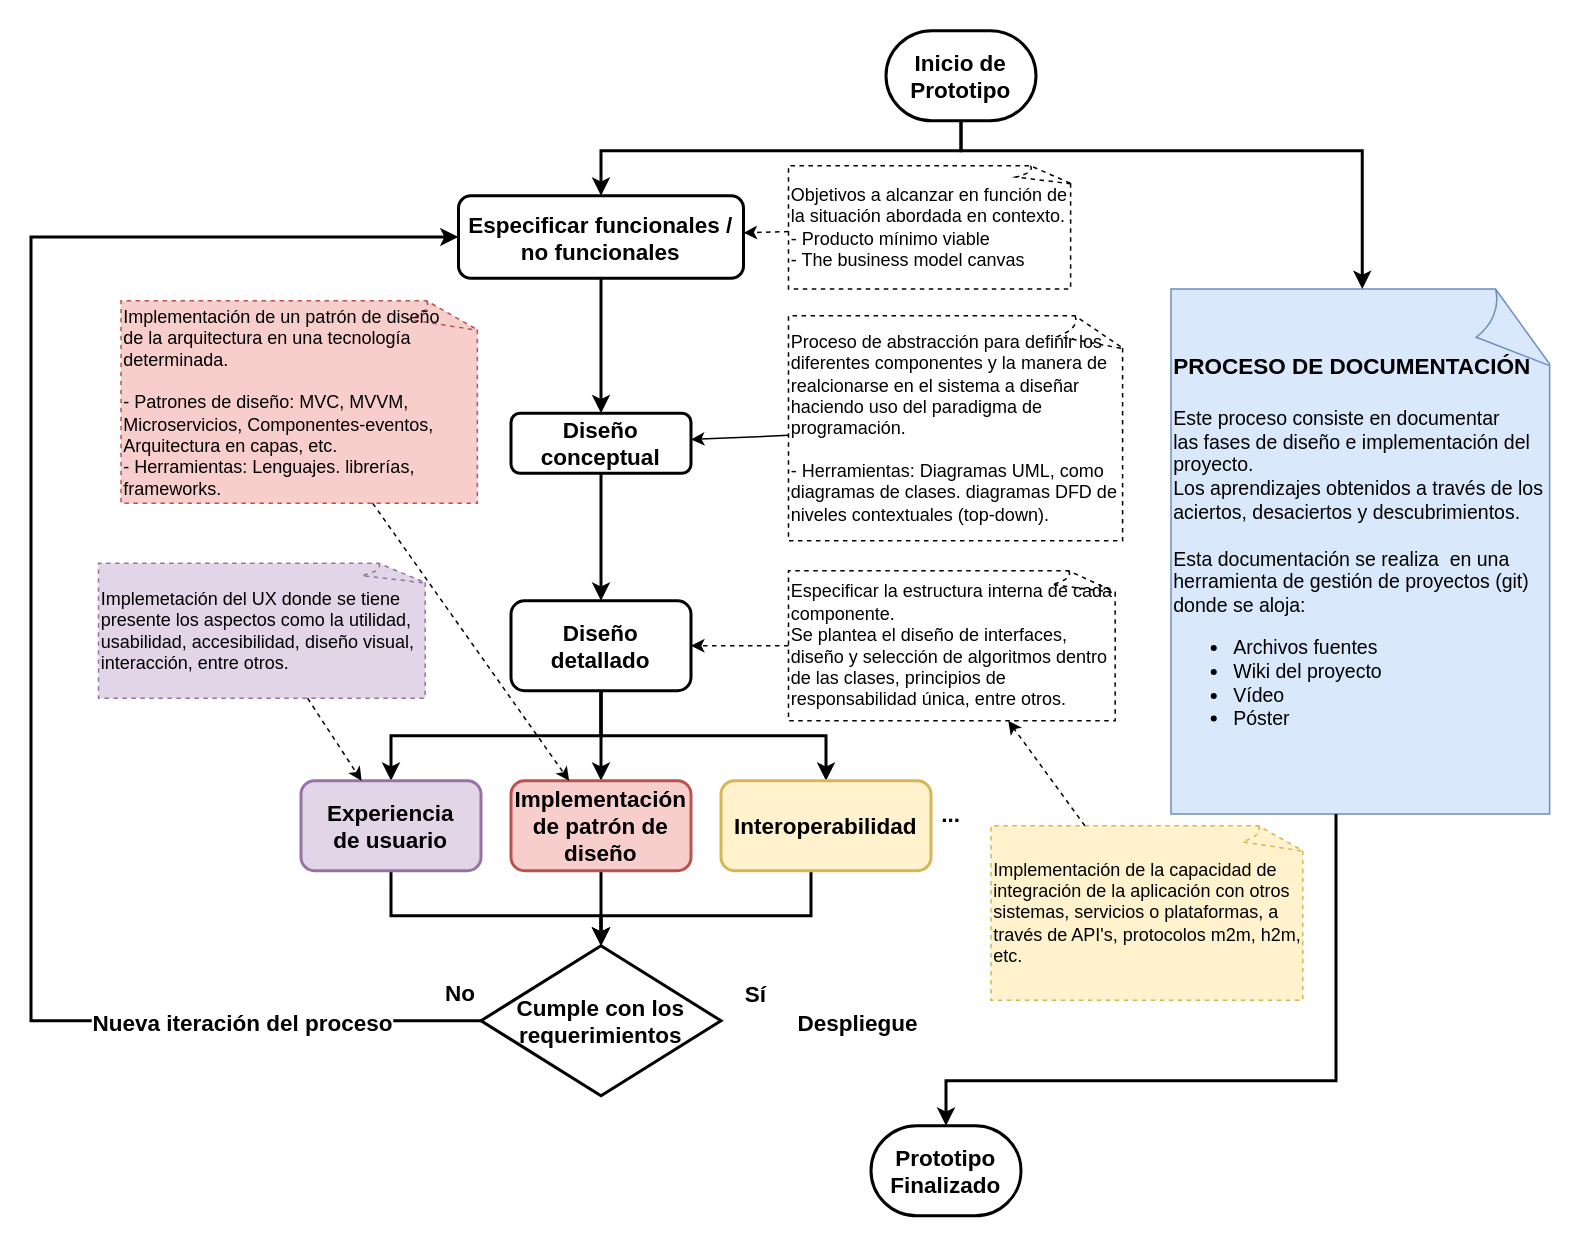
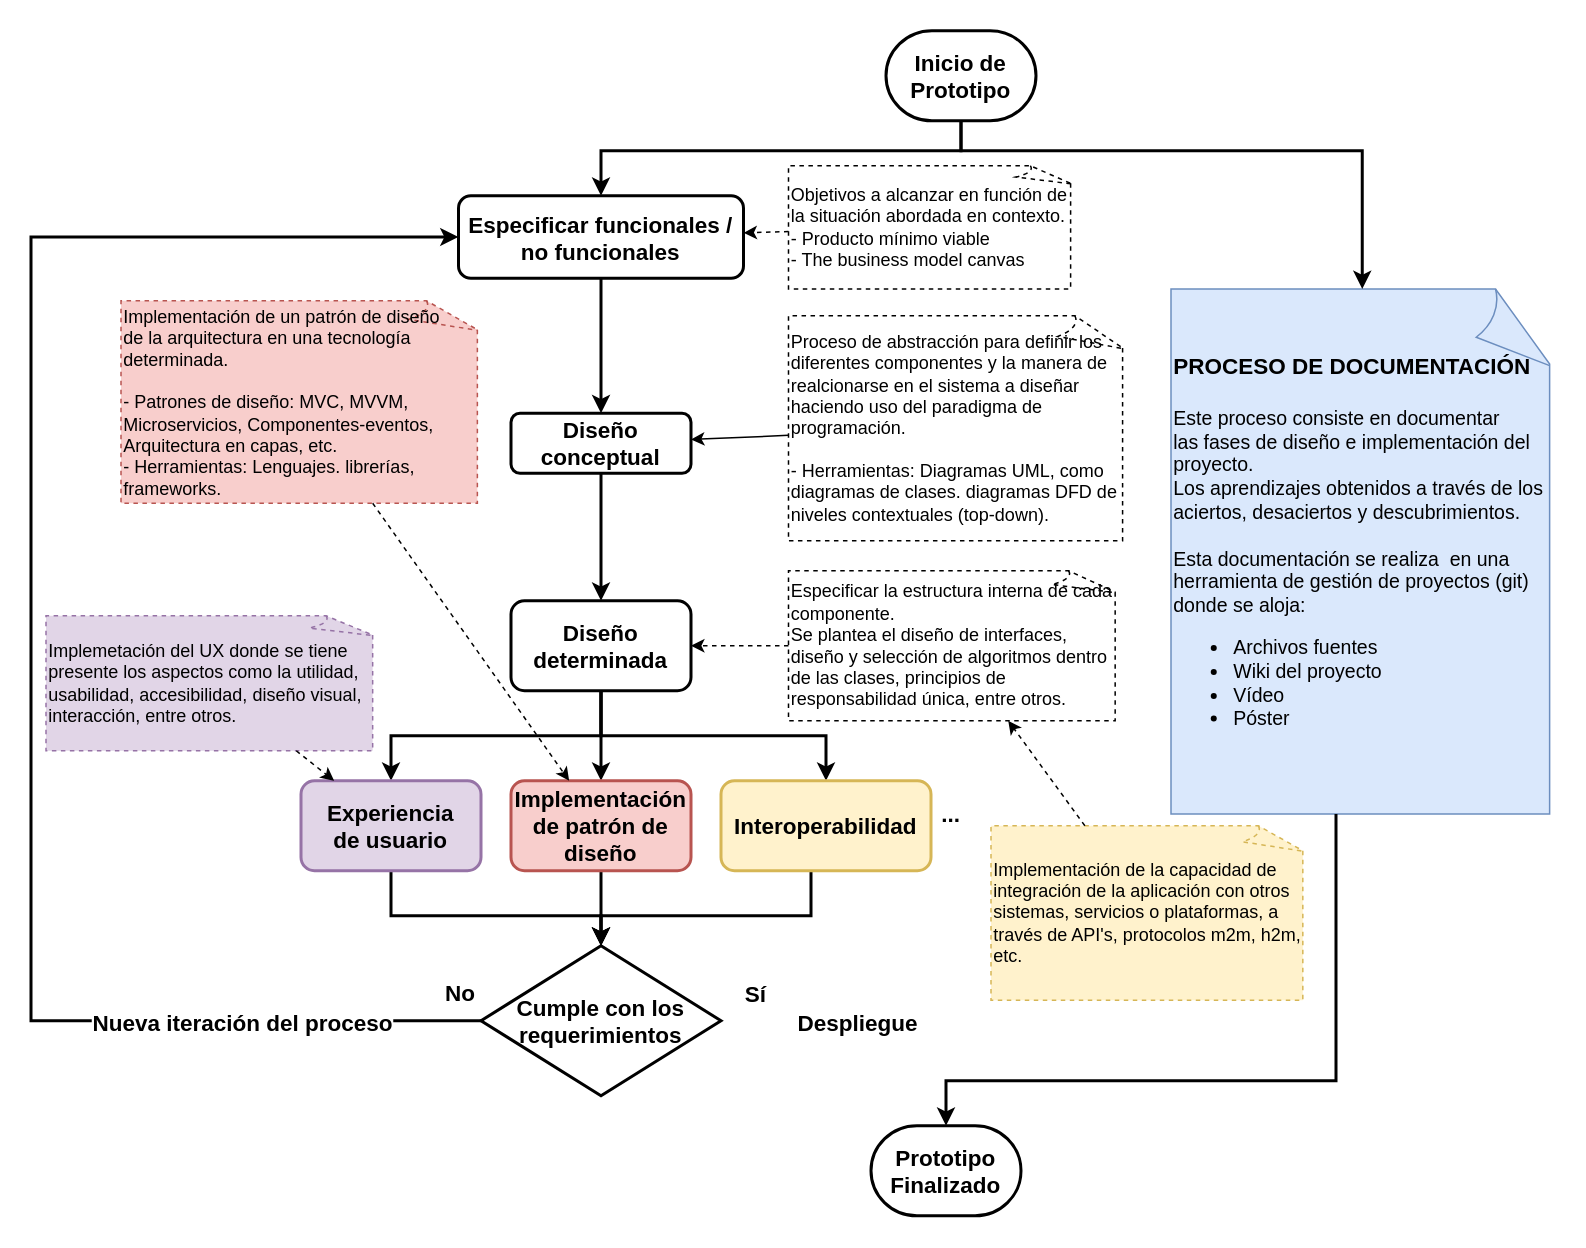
(263, 631) -> (211, 683)
(601, 646) -> (601, 646)
